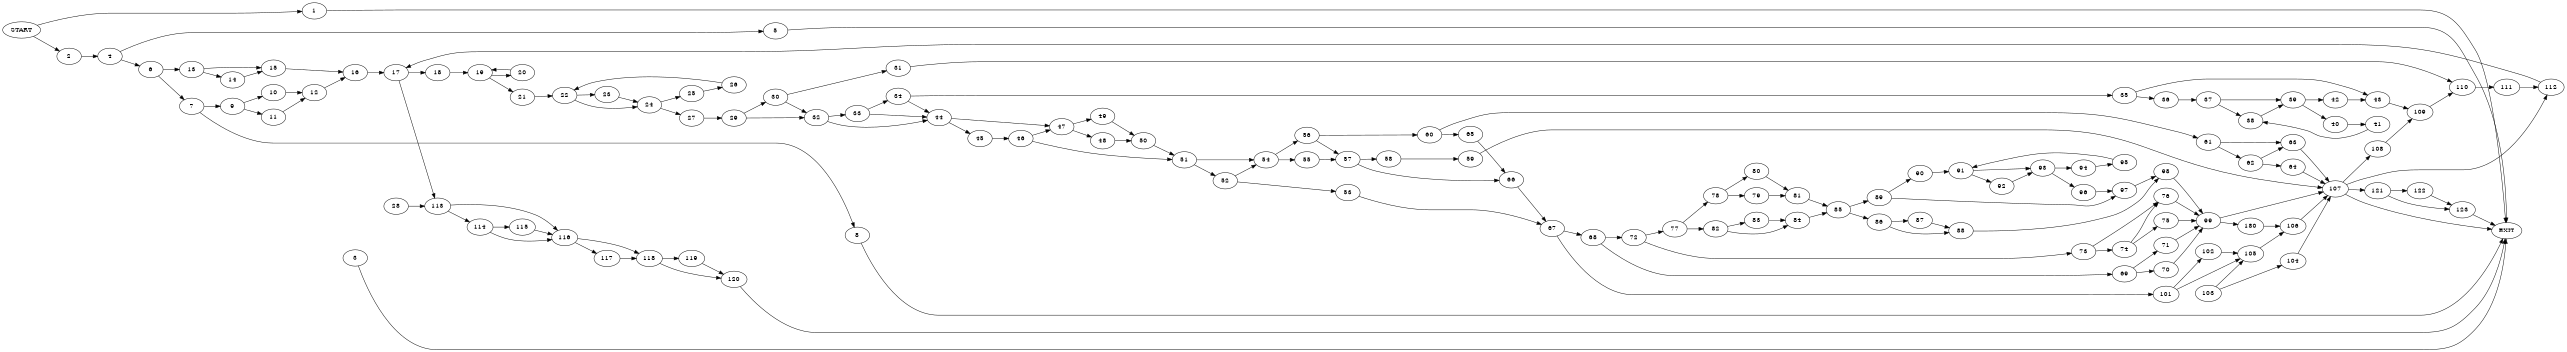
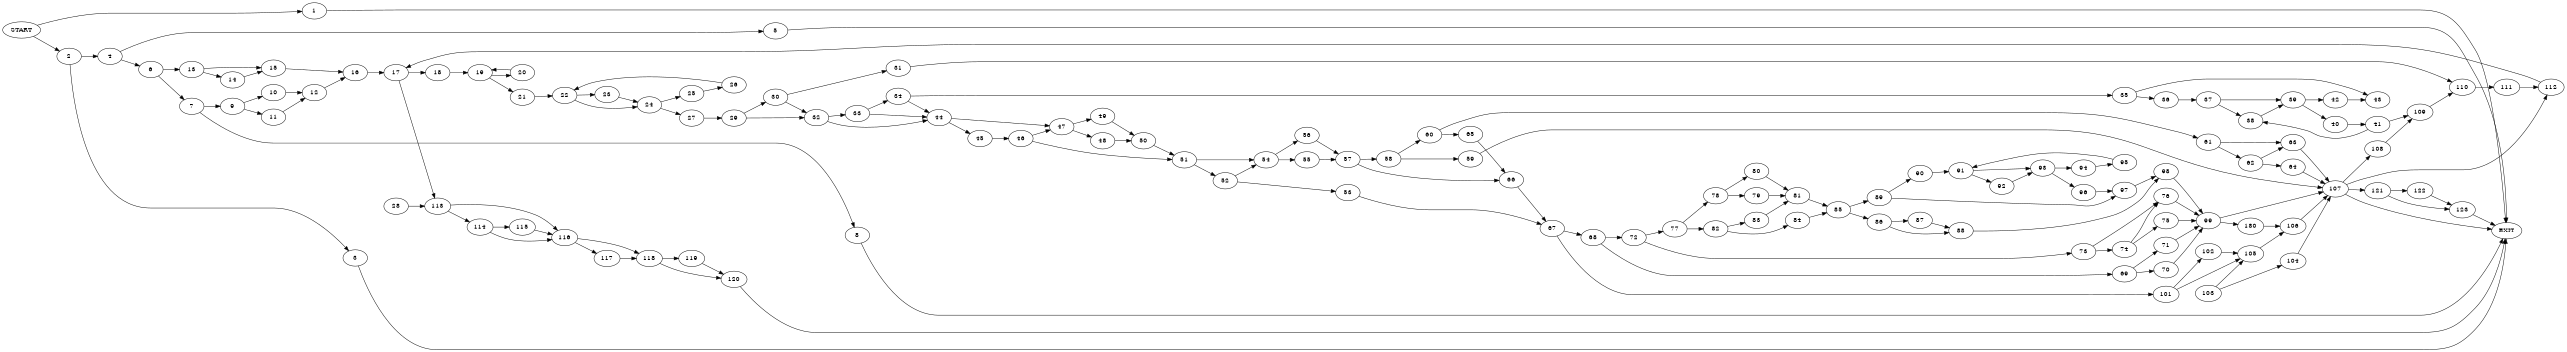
(2396, 105) -> (2396, 119)
(1366, 135) -> (1407, 148)
none -> (165, 208)
(1775, 220) -> (1775, 209)
